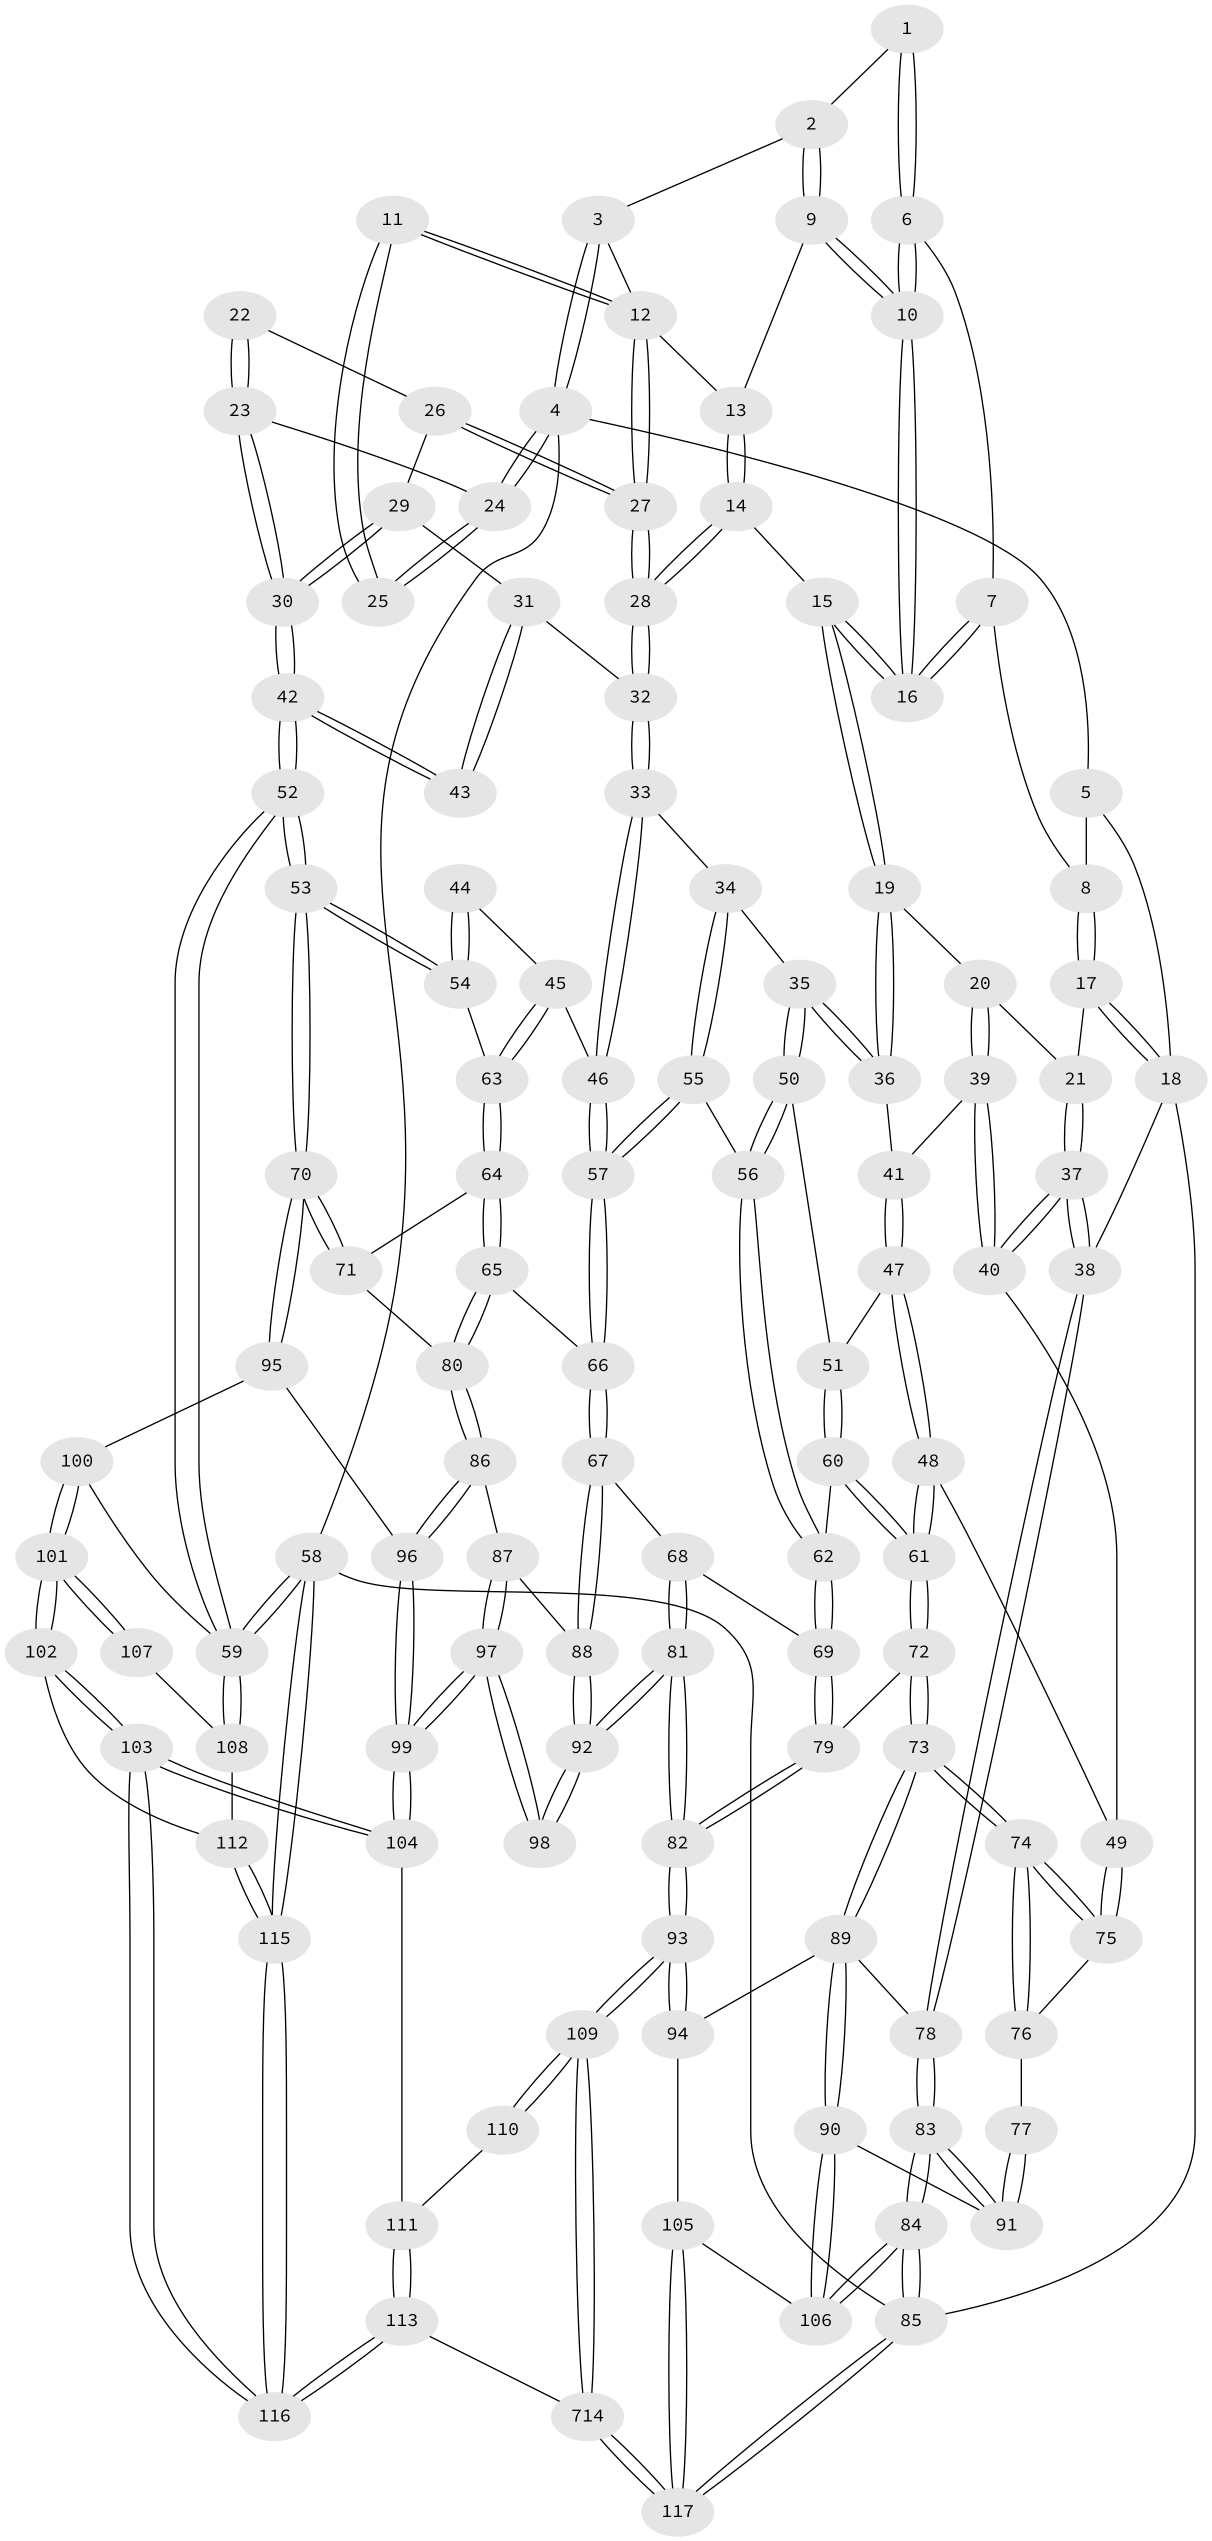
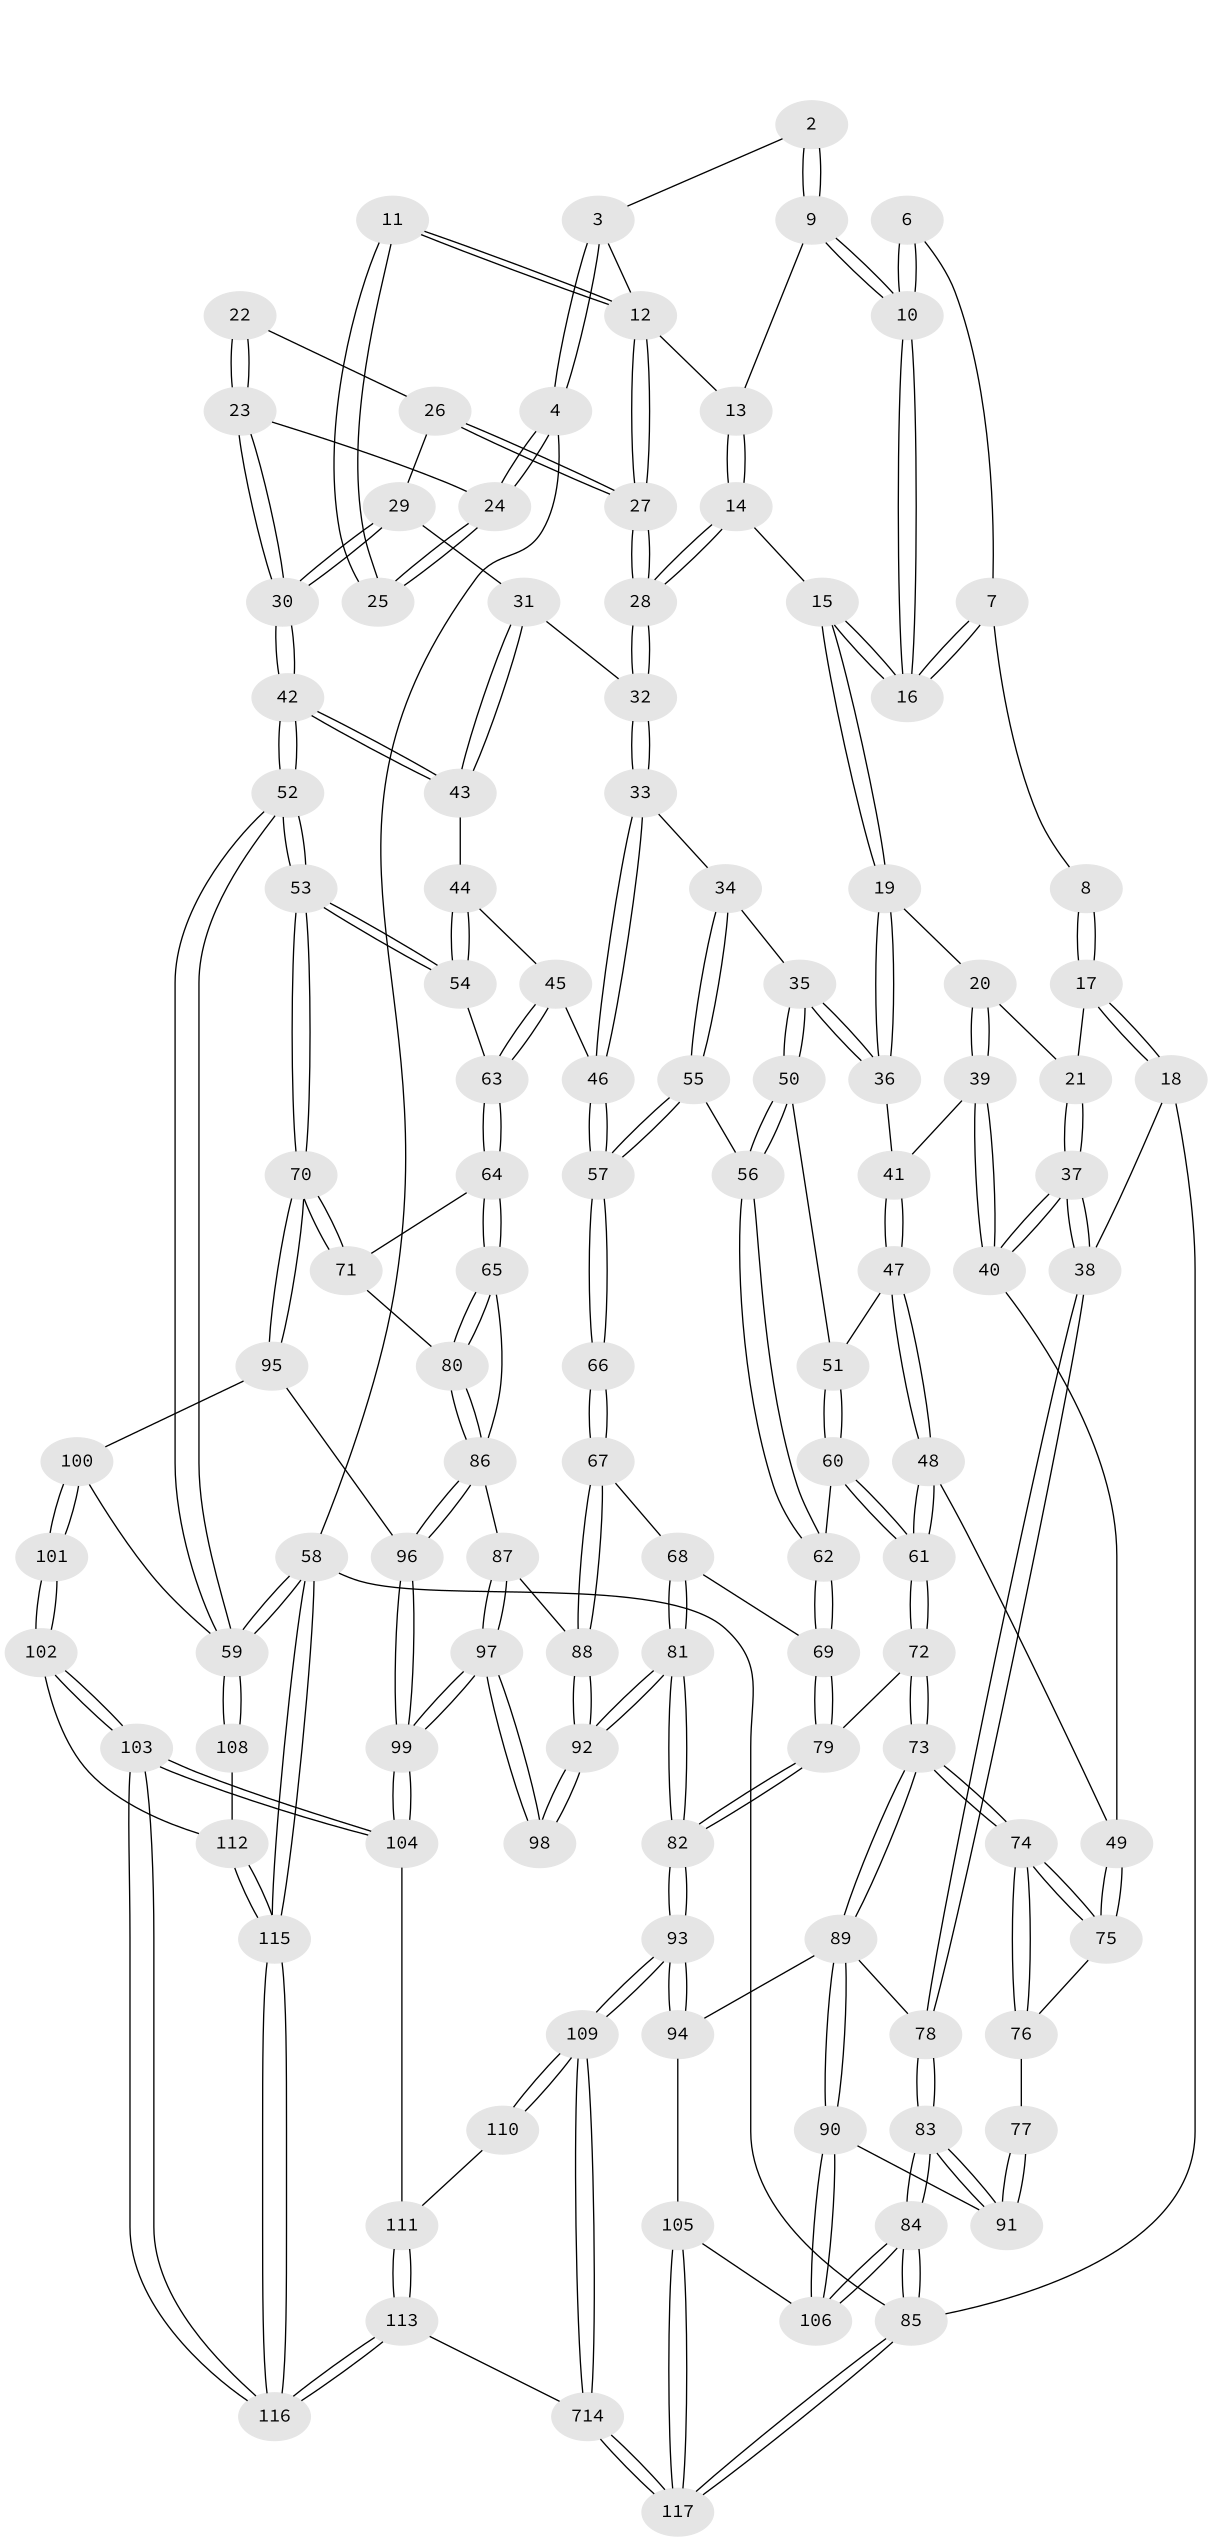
(907, 29) -> none
(1086, 793) -> none
none -> (460, 841)
(545, 1318) -> (502, 1367)
(137, 1653) -> none
